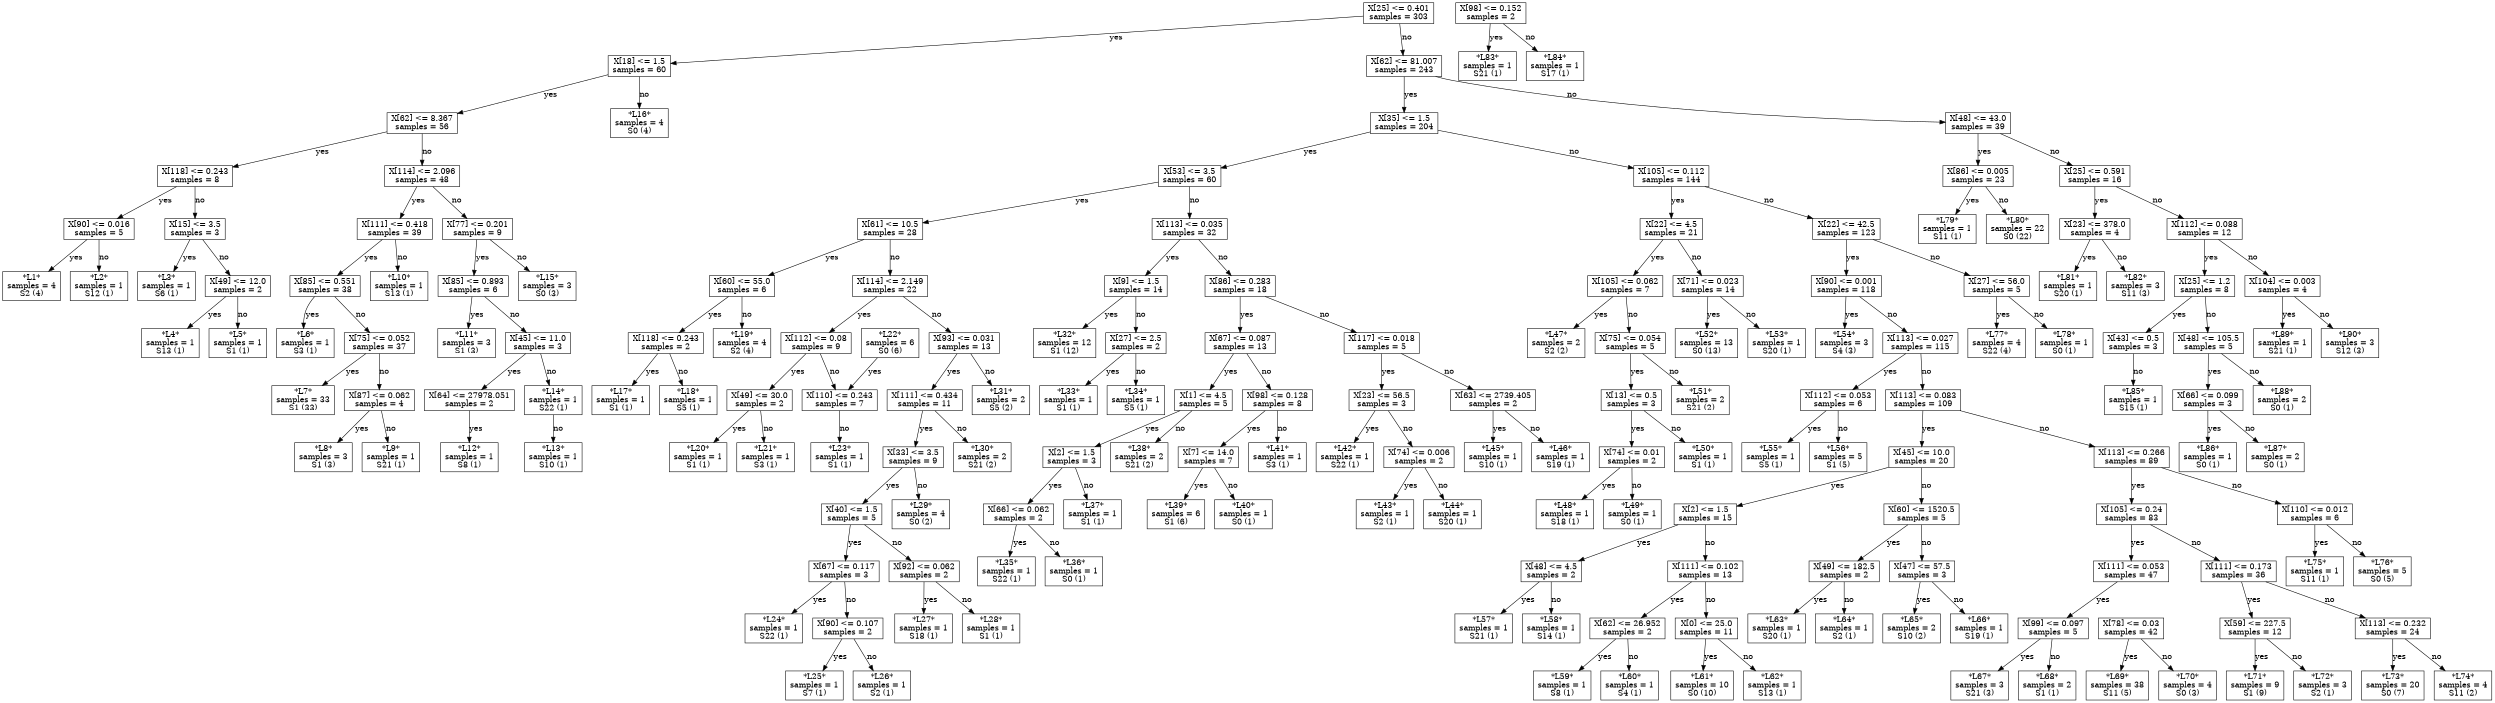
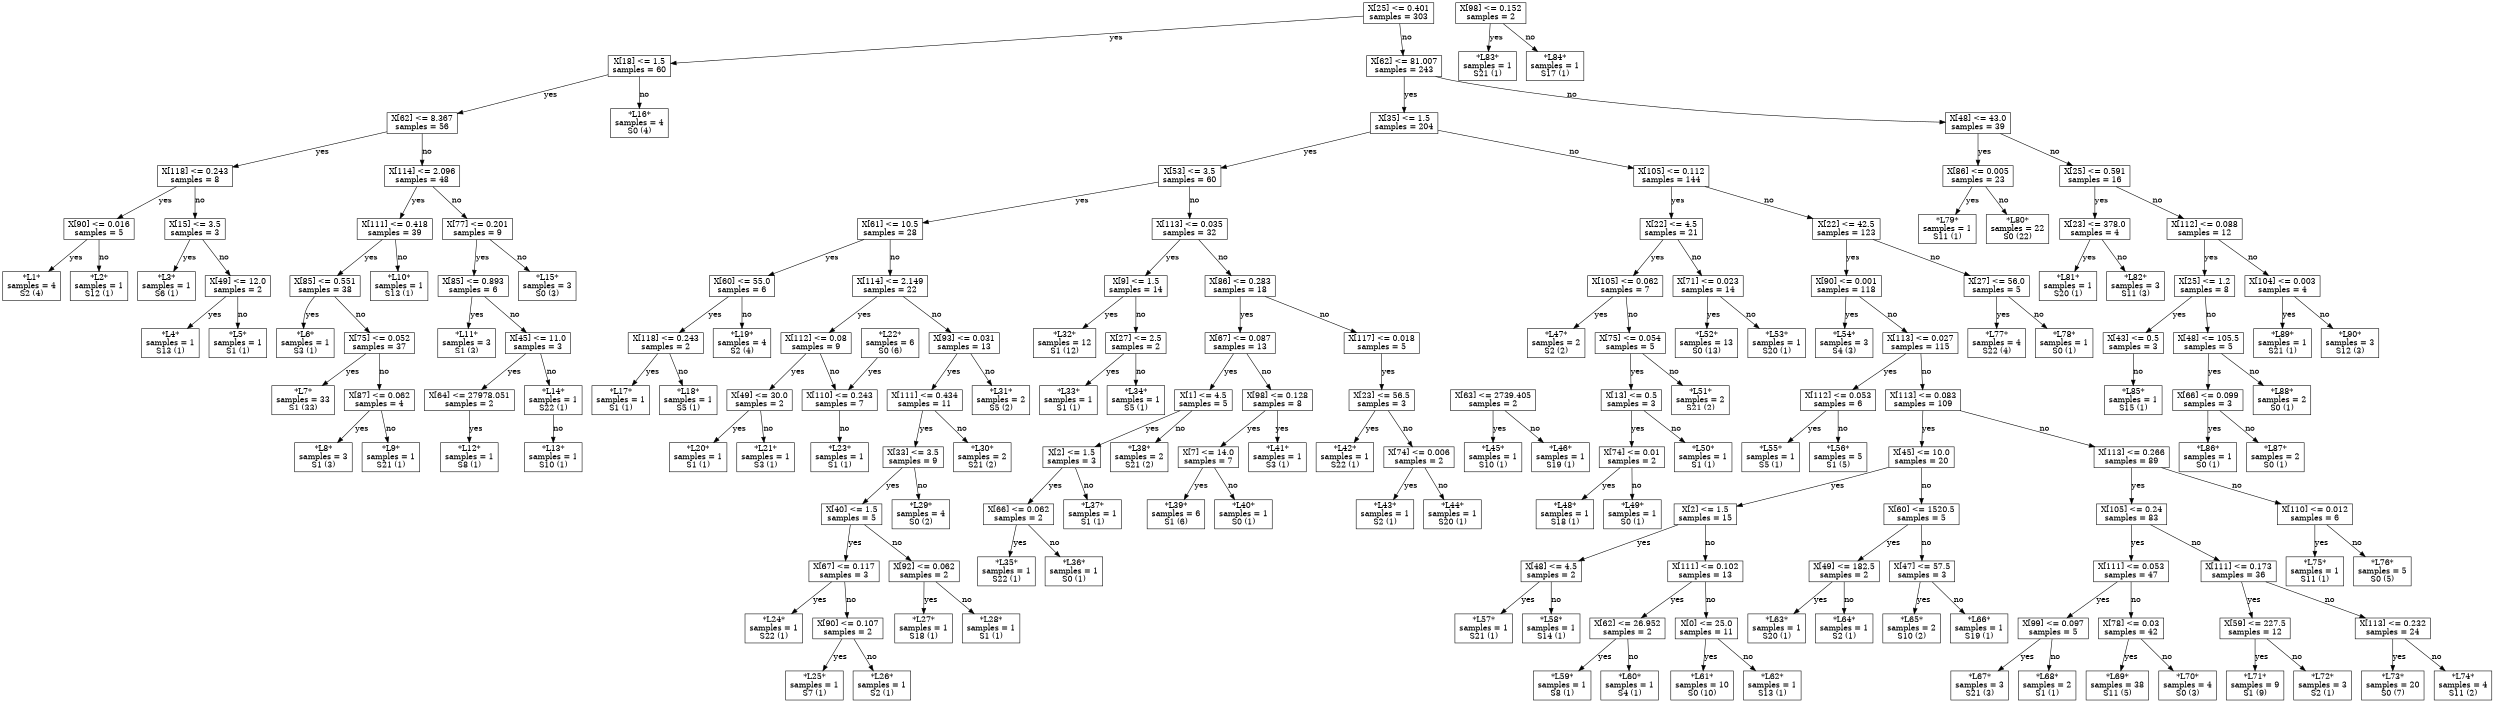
(1435, 370) -> none
(1282, 429) -> (1282, 429)
none -> (2131, 597)
